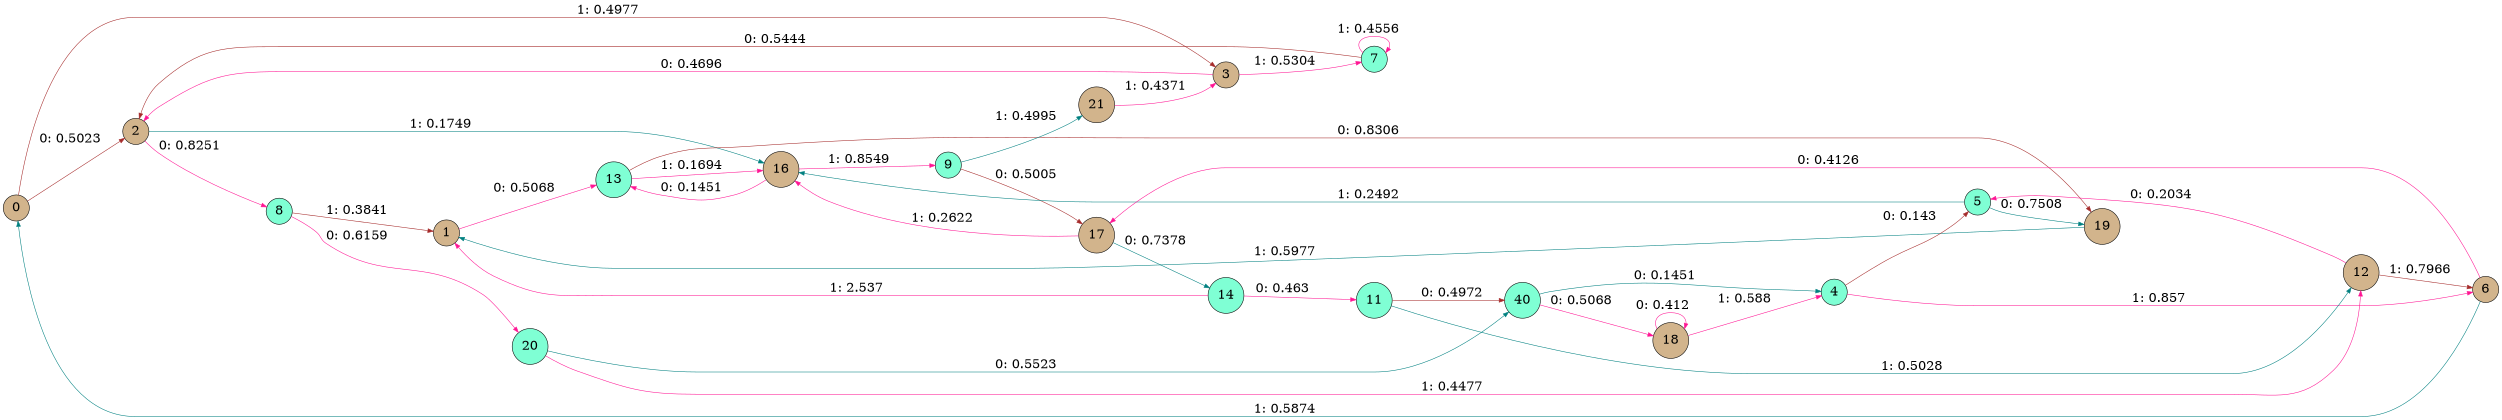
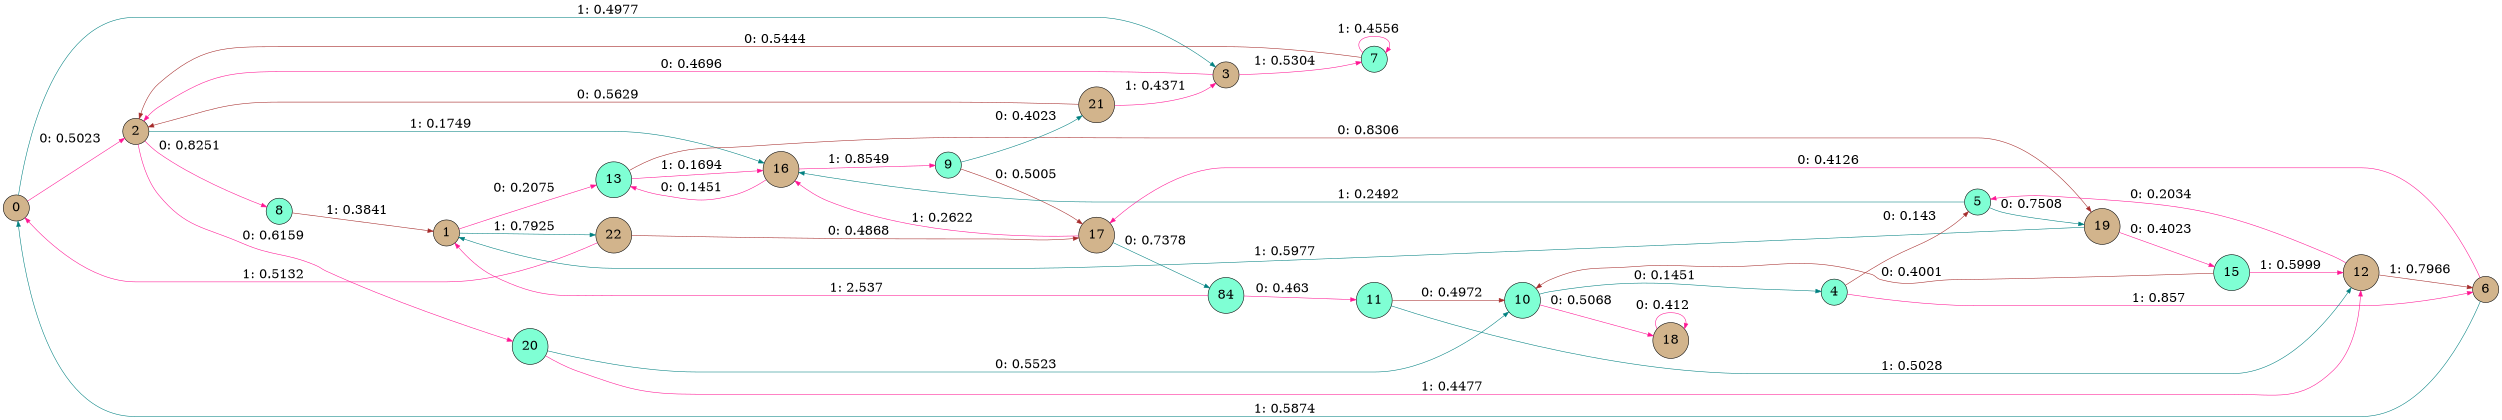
(564, 17) -> (564, 17)
none -> (615, 102)
(1032, 117) -> (1032, 117)
(74, 171) -> (74, 171)
(530, 188) -> (530, 188)
none -> (614, 235)
(405, 269) -> (304, 261)
none -> (2232, 273)
(1226, 295) -> (1226, 295)
(1523, 300) -> (1523, 300)
(1752, 316) -> none
